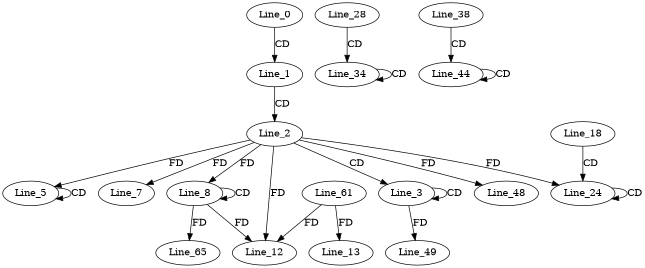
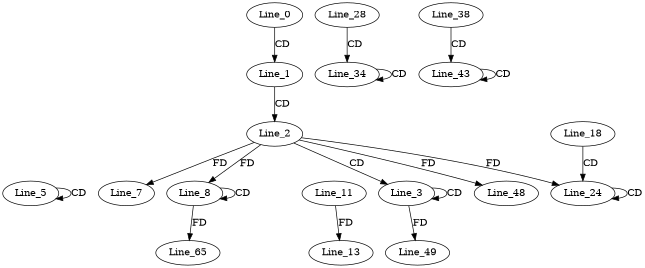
(451, 74) -> (451, 74)
(156, 162) -> none
(334, 193) -> (334, 193)
(264, 253) -> none
